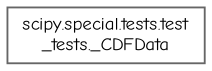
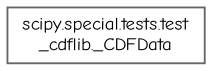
(106, 35) -> (106, 35)
